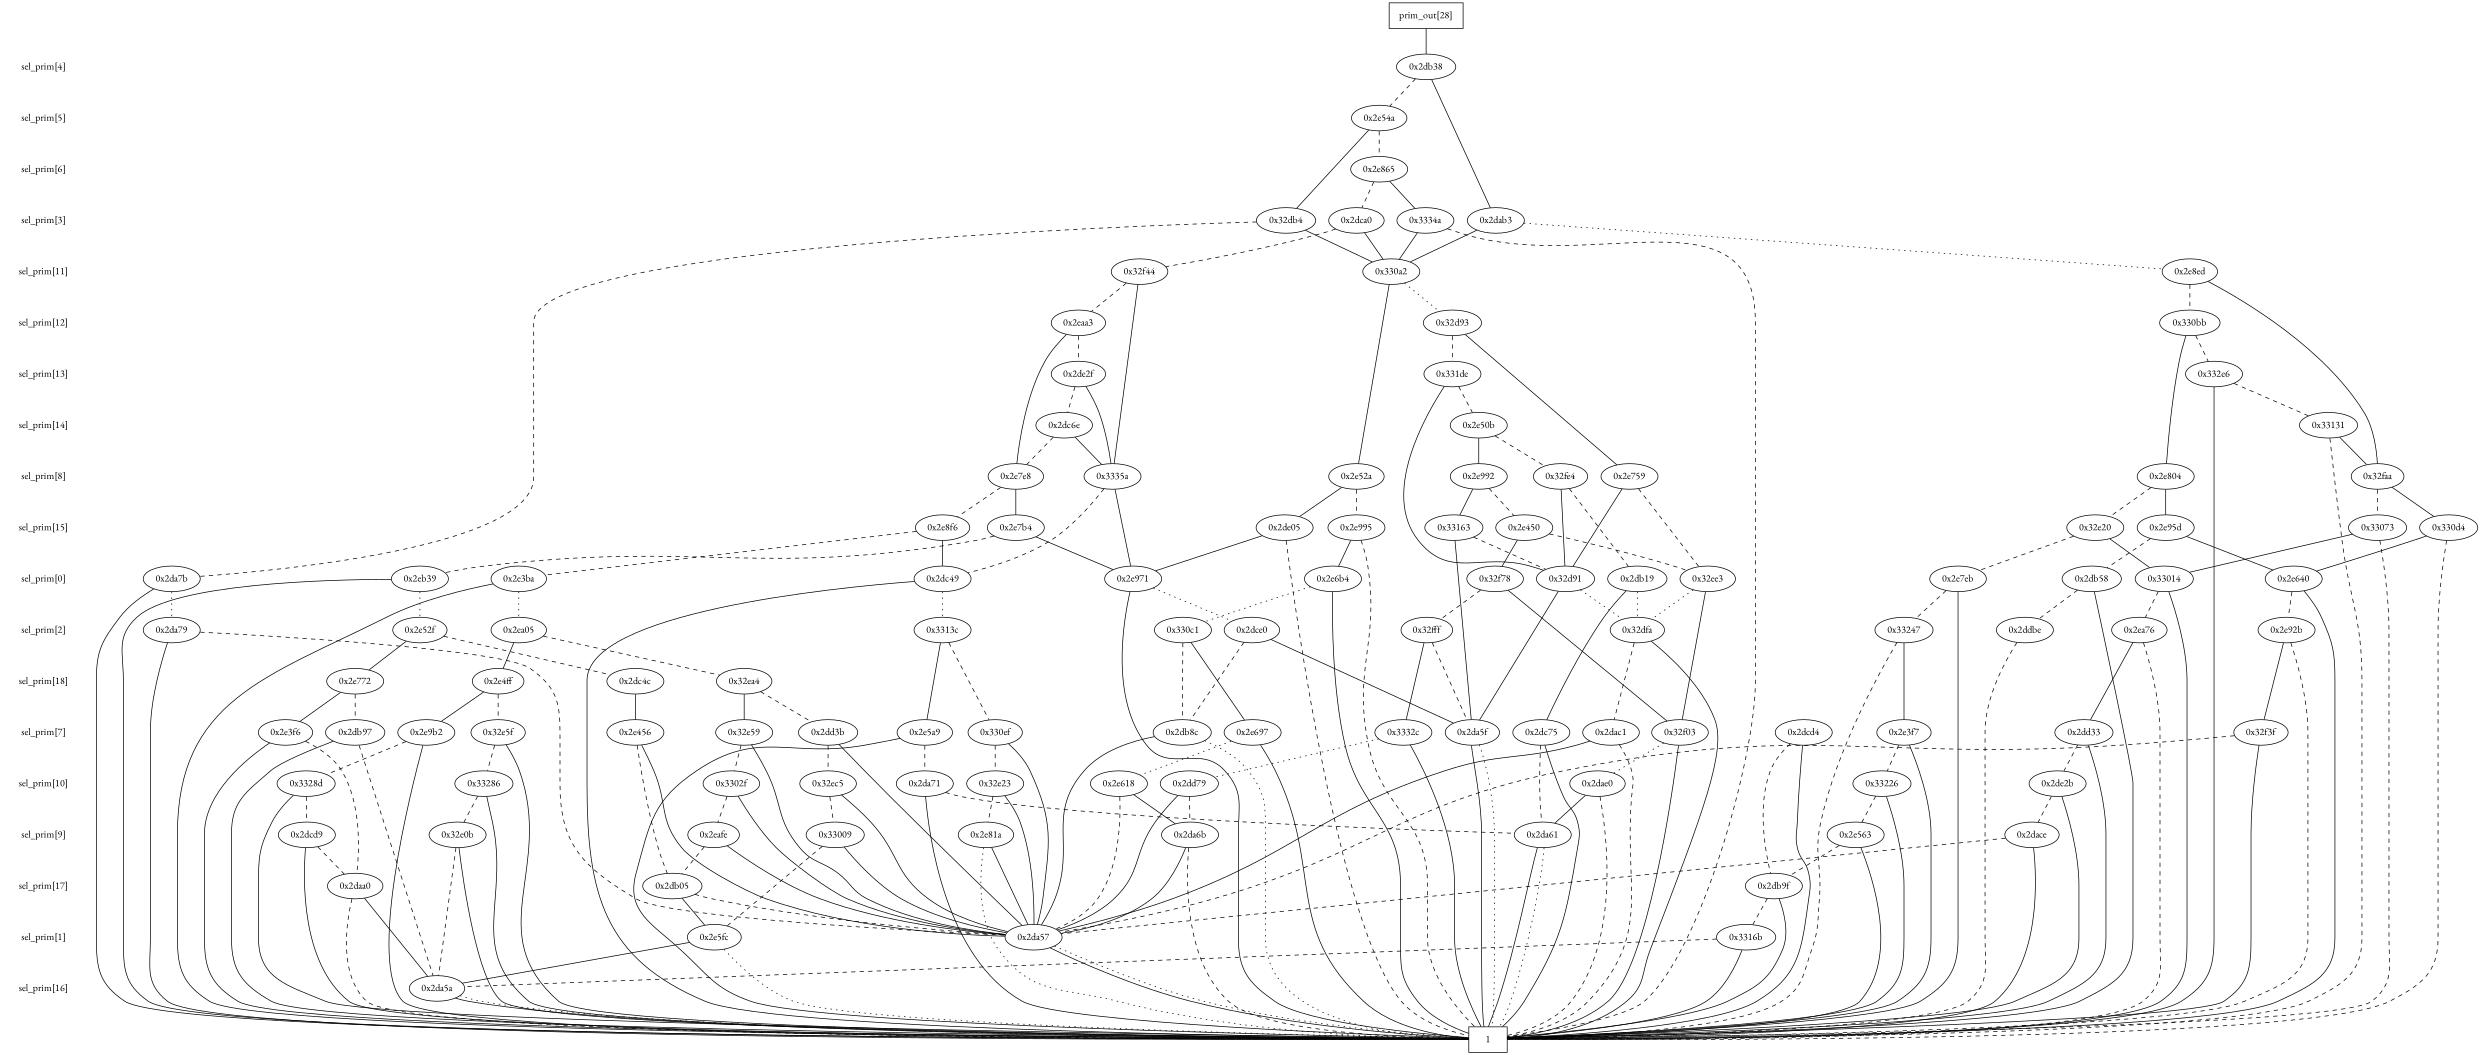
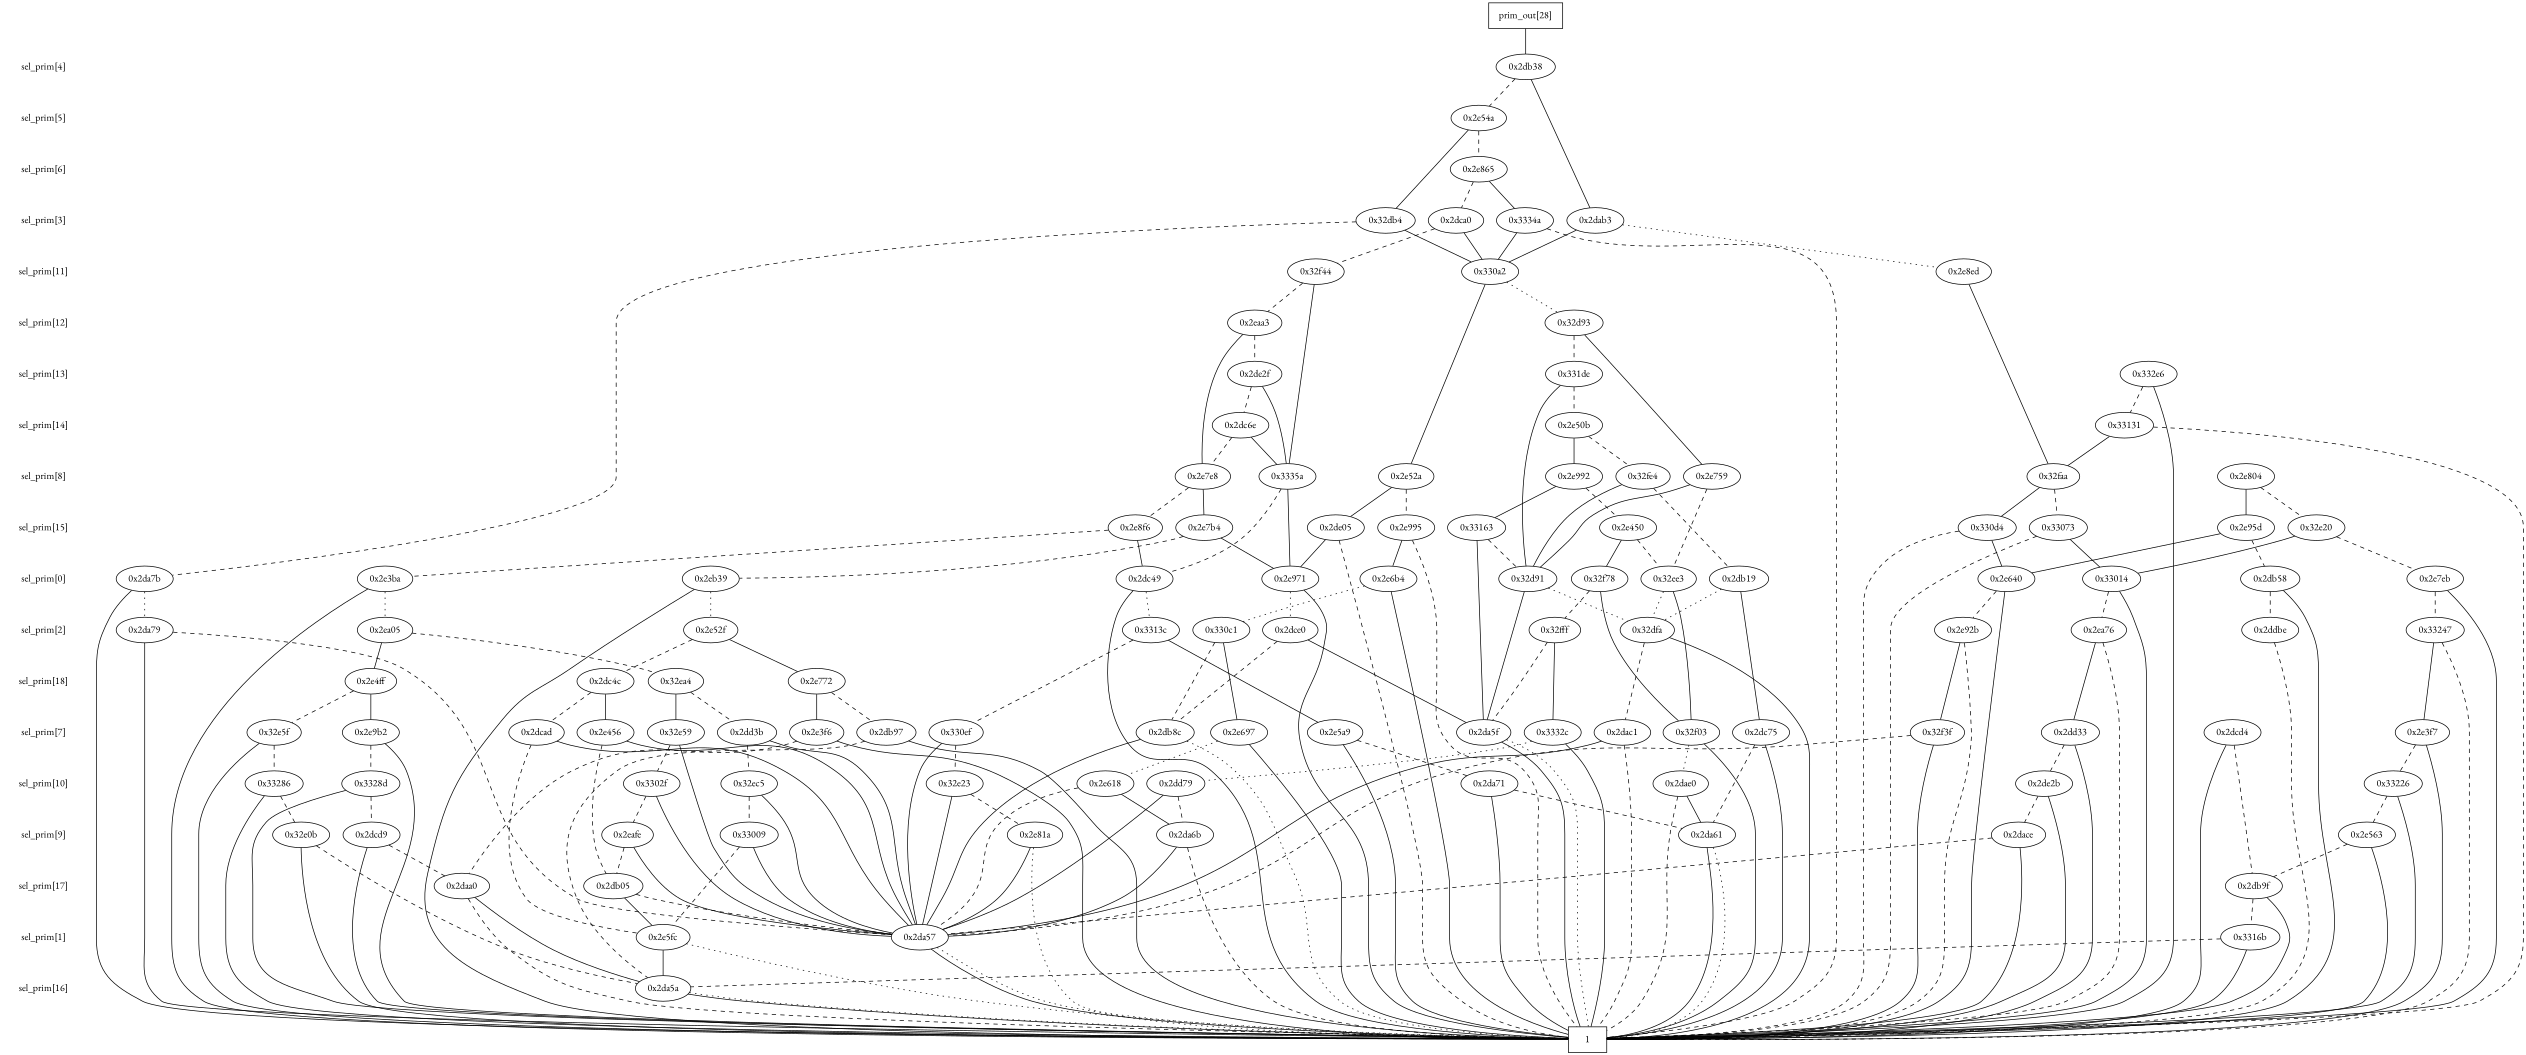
(2190, 323) -> none
none -> (537, 732)
